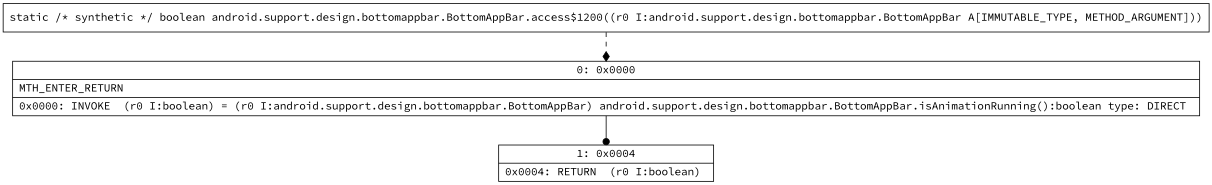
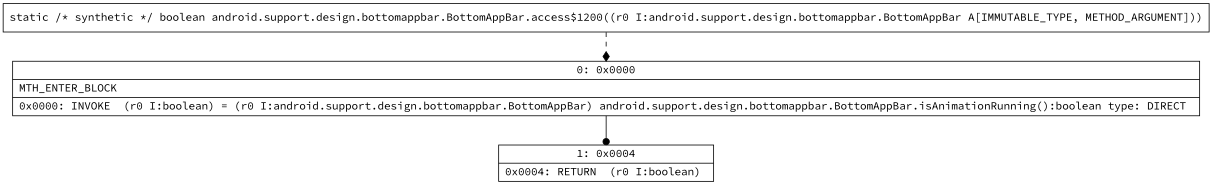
(72, 88) -> (68, 88)
